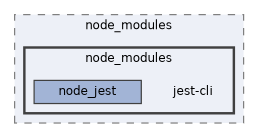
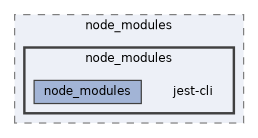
(88, 92) -> (88, 92)
